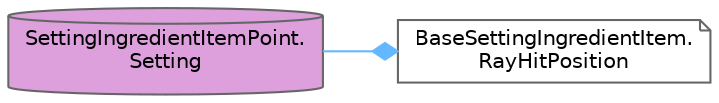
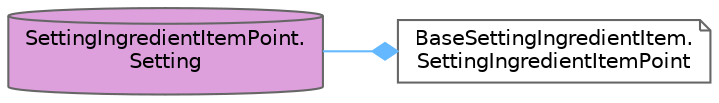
(554, 51) -> (554, 51)
